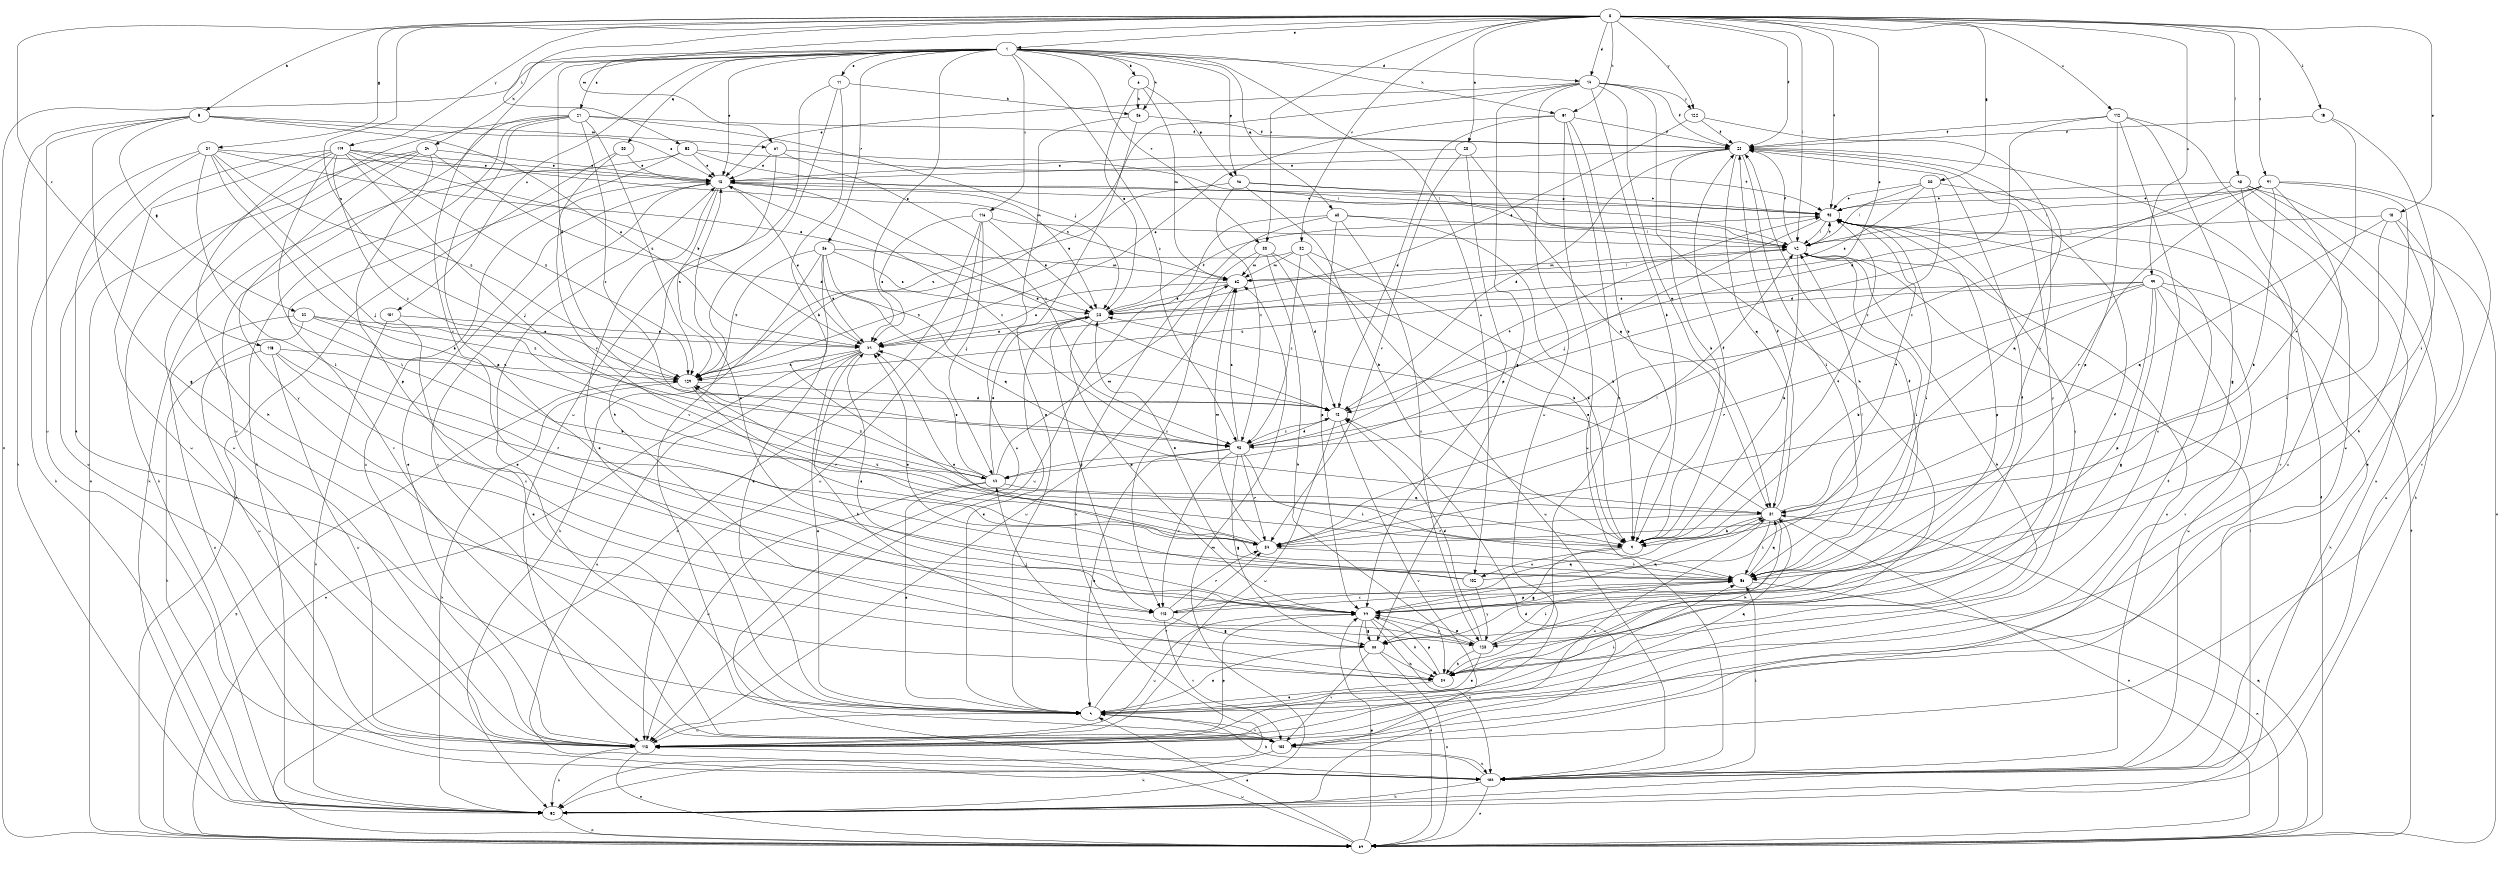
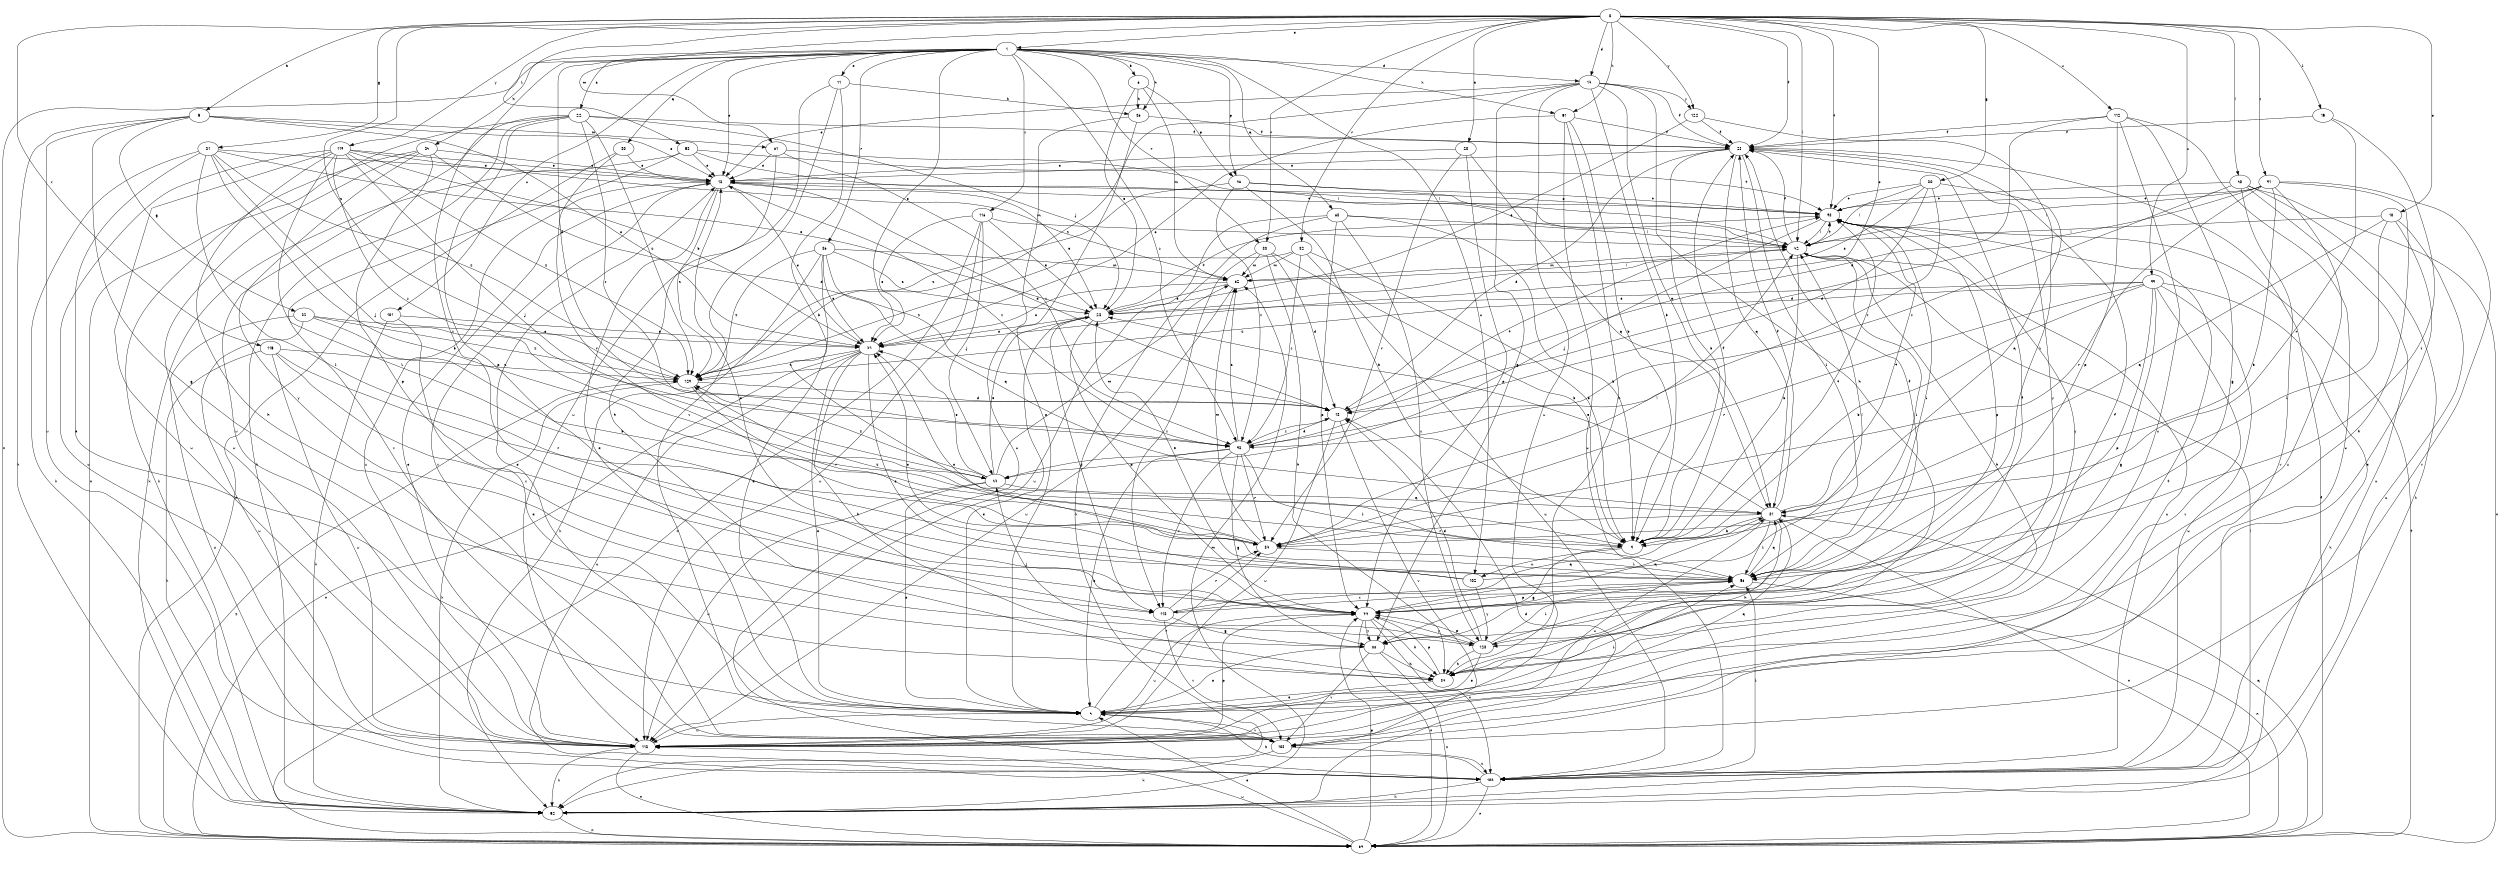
(579, 115) -> (579, 115)
(1414, 212) -> (1664, 342)
(1025, 557) -> (1051, 550)
(1368, 631) -> (1368, 631)
